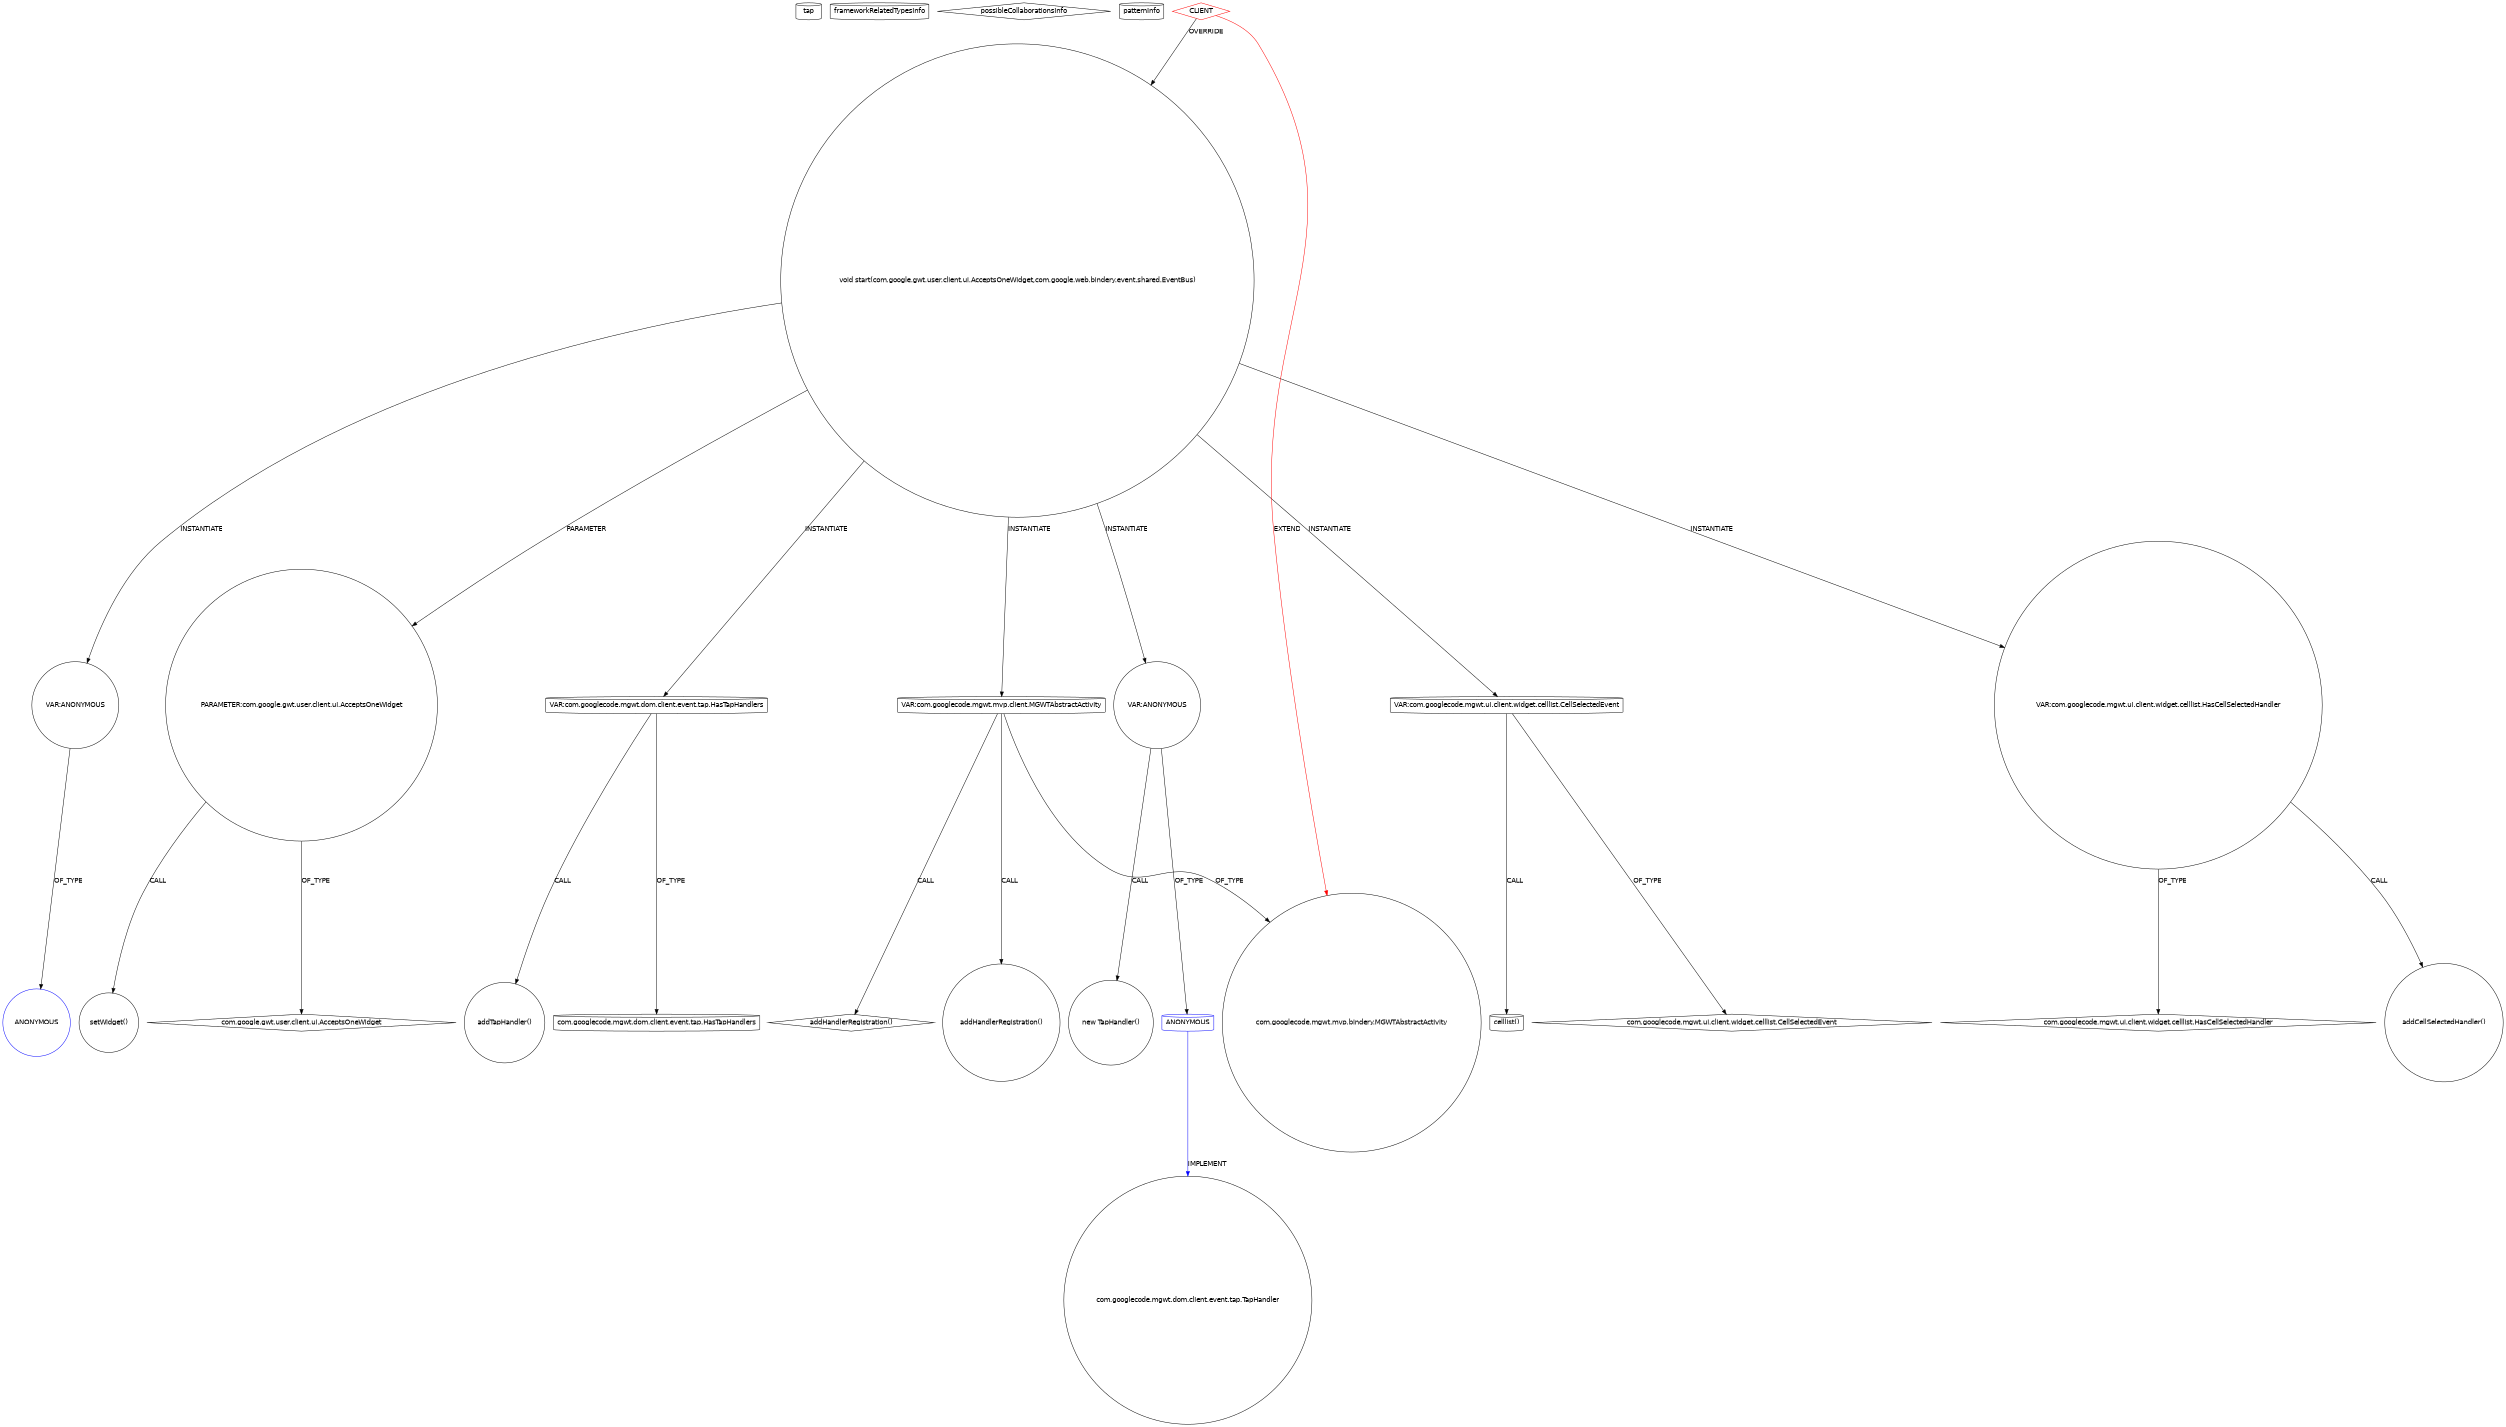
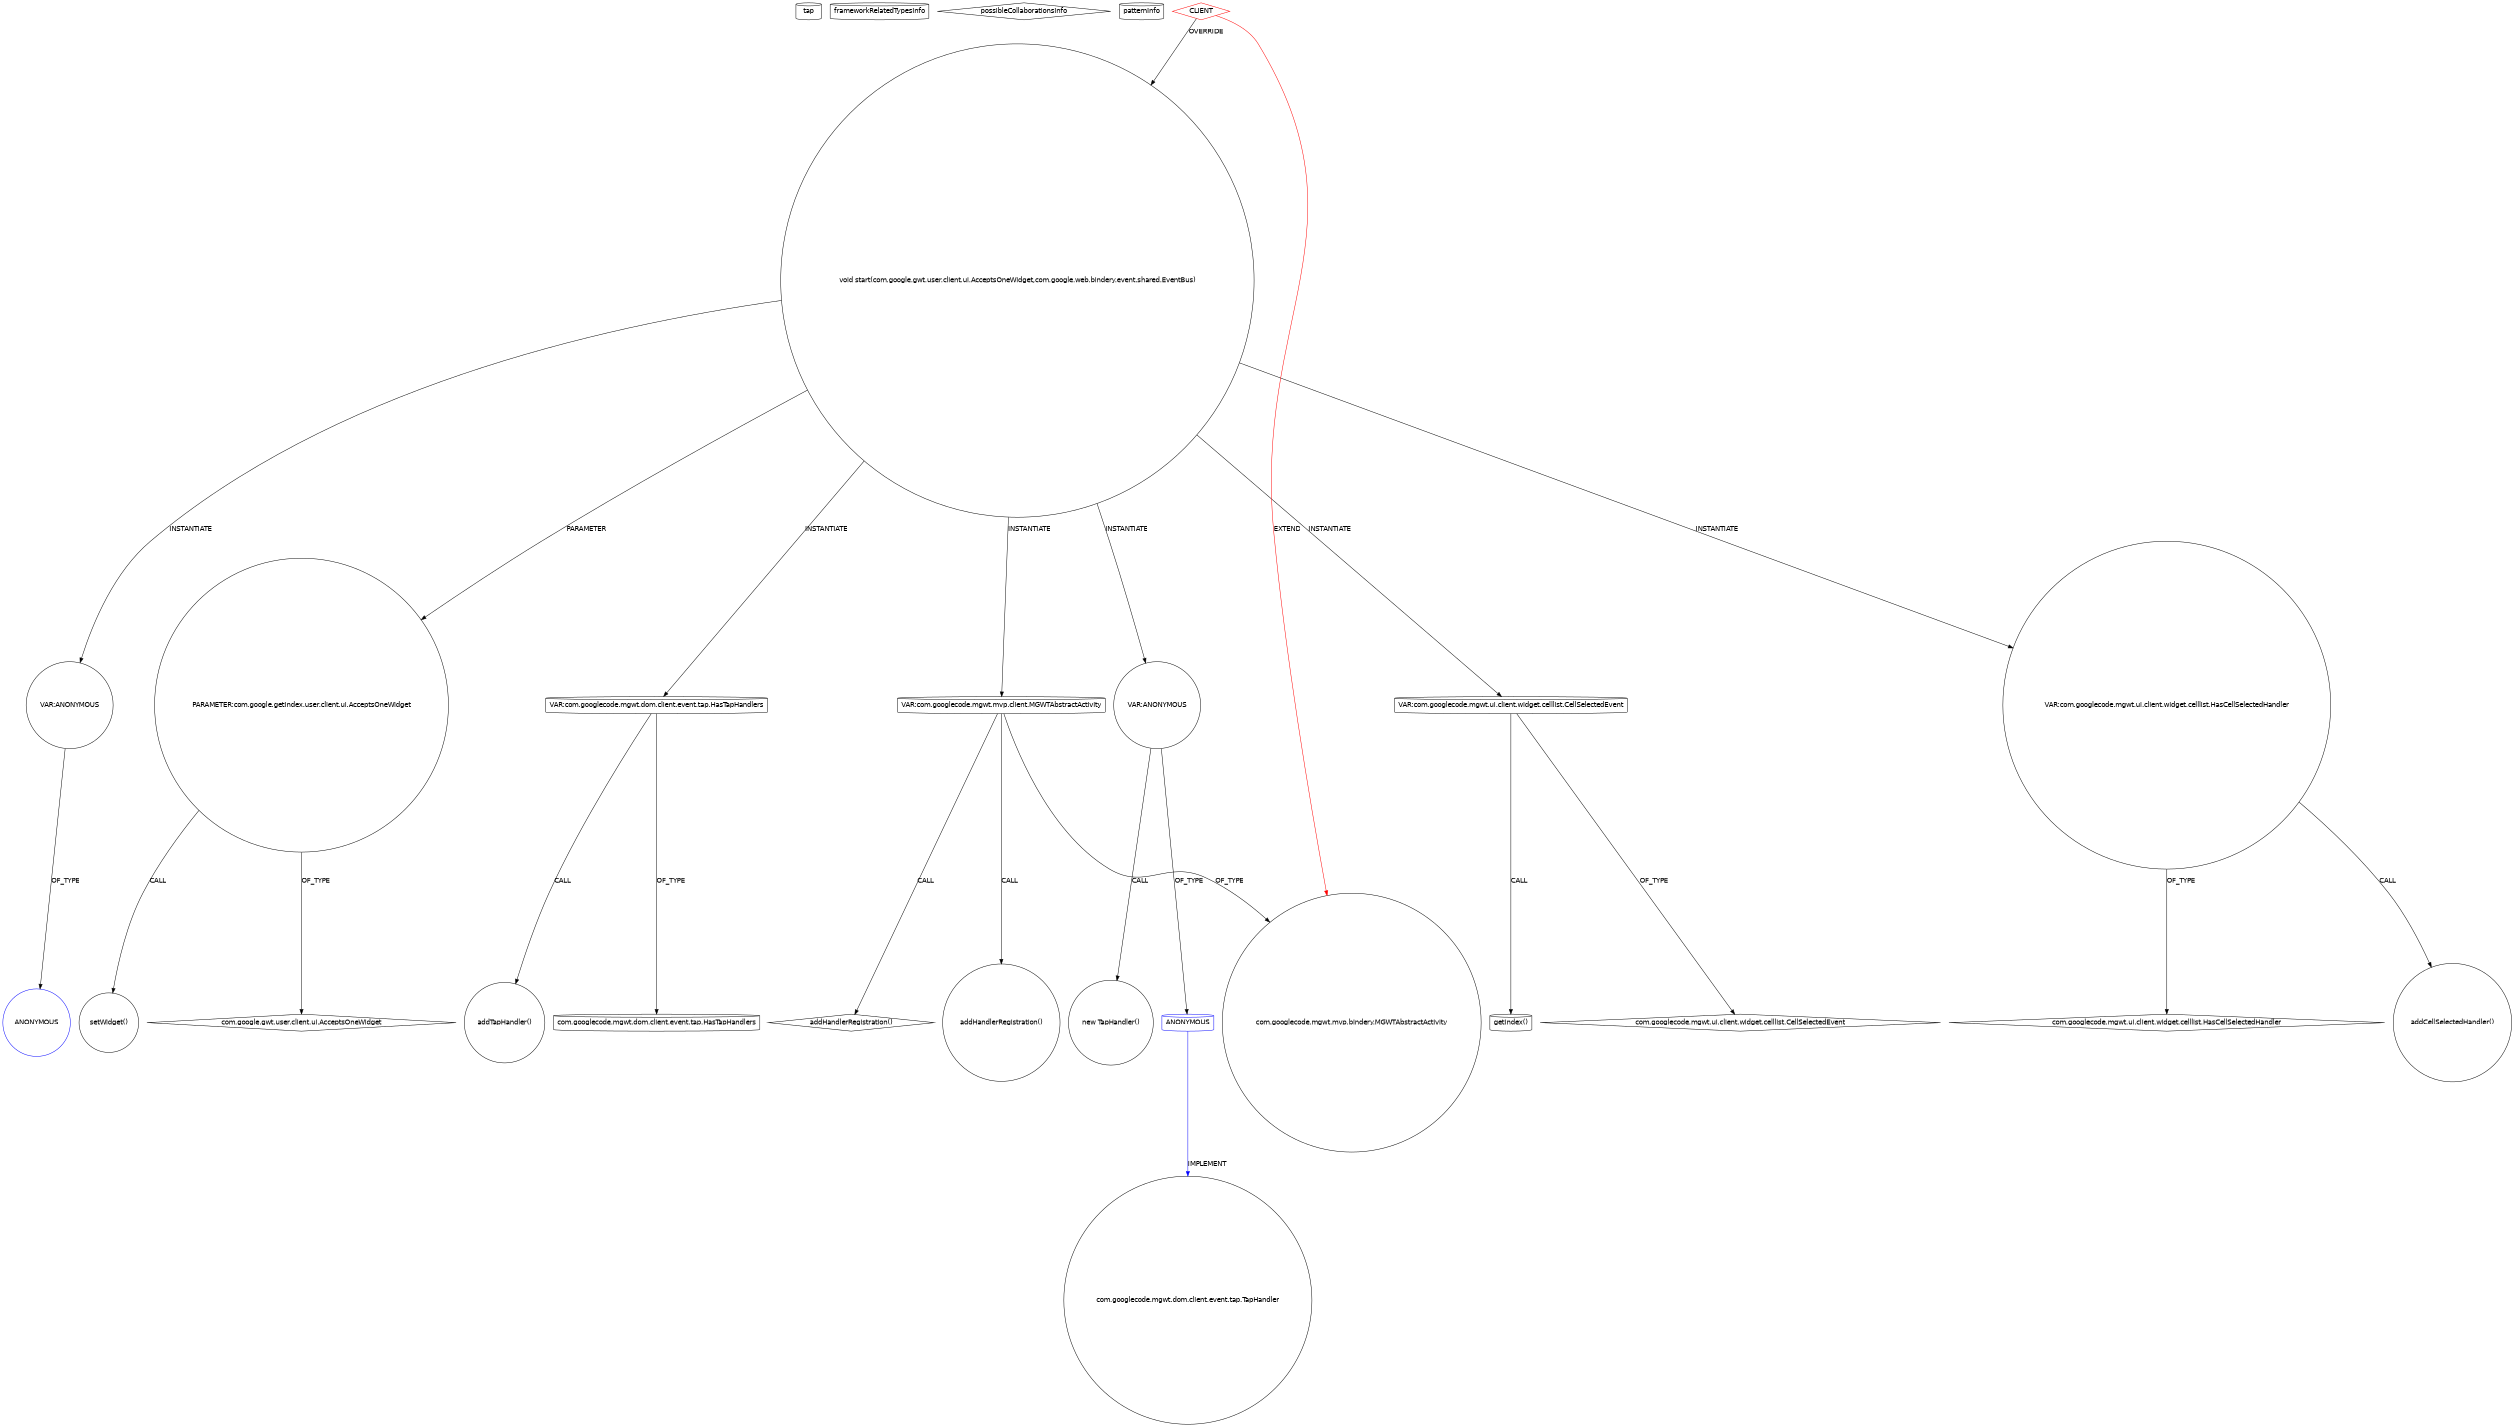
(302, 705) -> (302, 705)
(1507, 1023) -> (1511, 1023)
